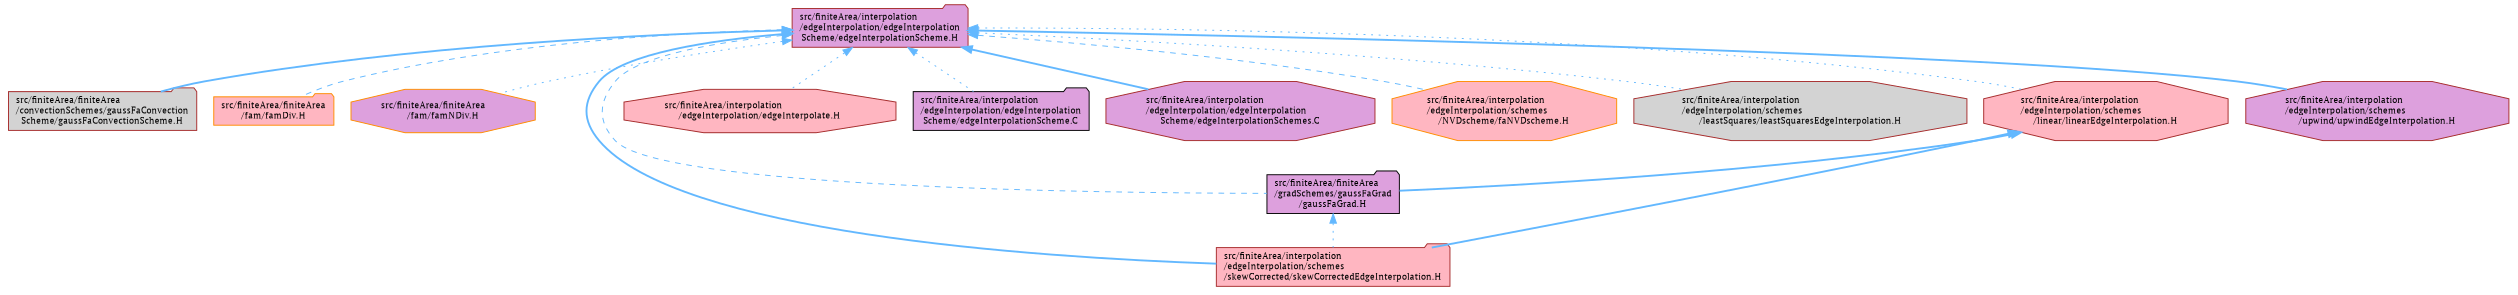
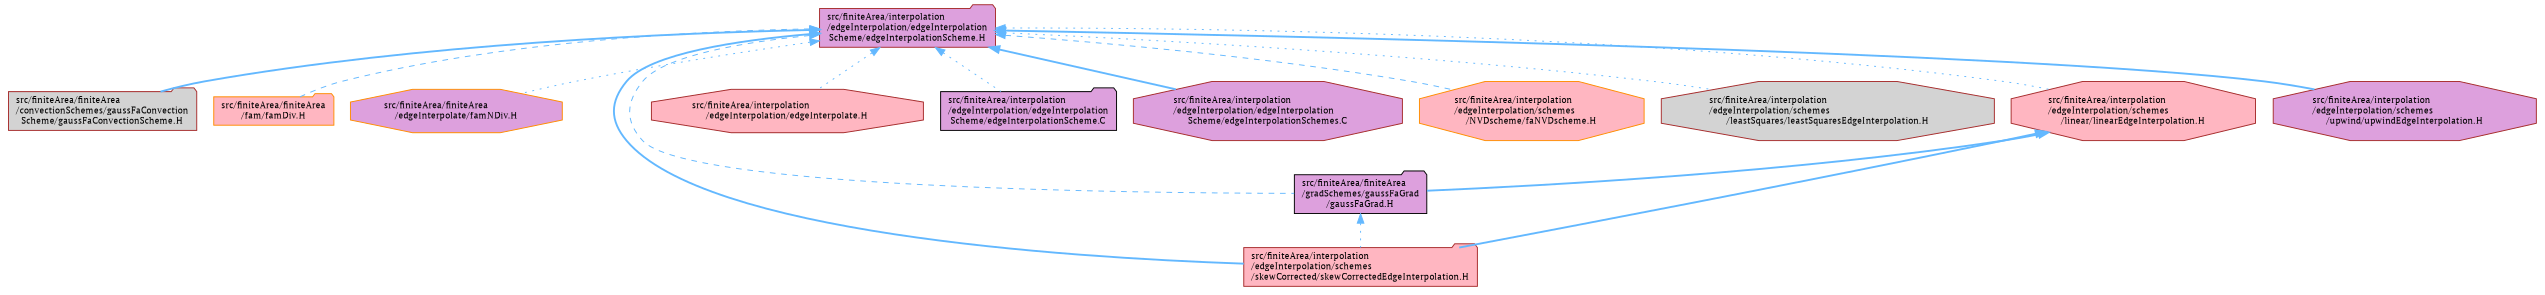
(443, 111) -> (456, 111)
